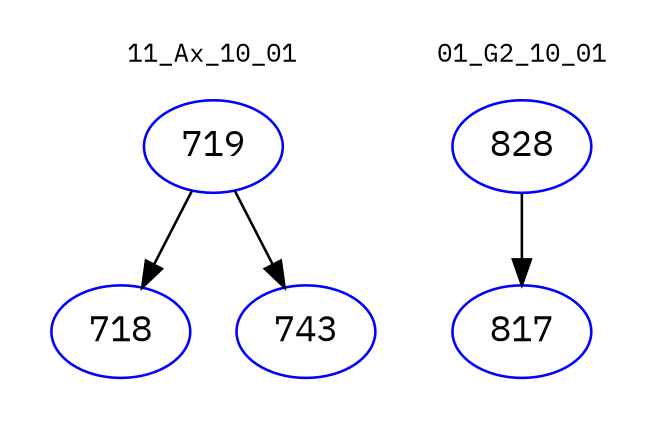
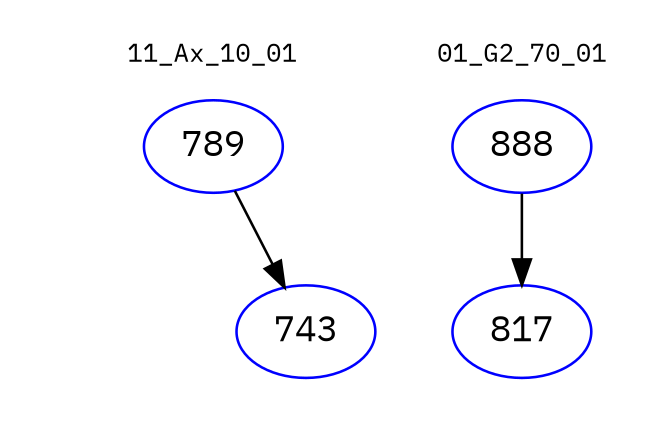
(523, 55) -> (523, 55)
(213, 147) -> (213, 147)
(522, 147) -> (522, 147)
(121, 332) -> none
